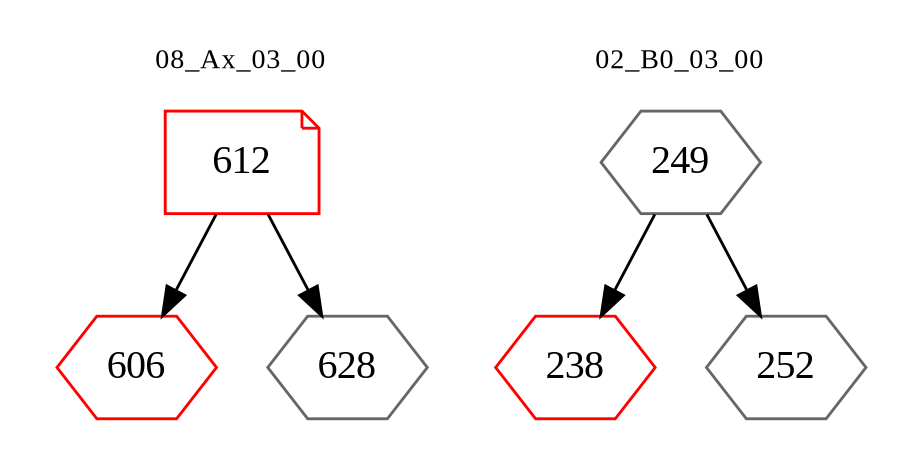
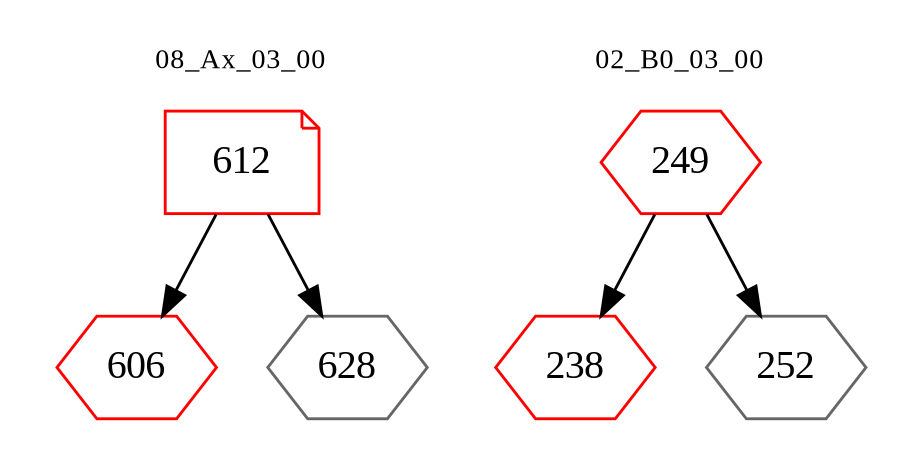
(681, 162) -> (681, 162)
